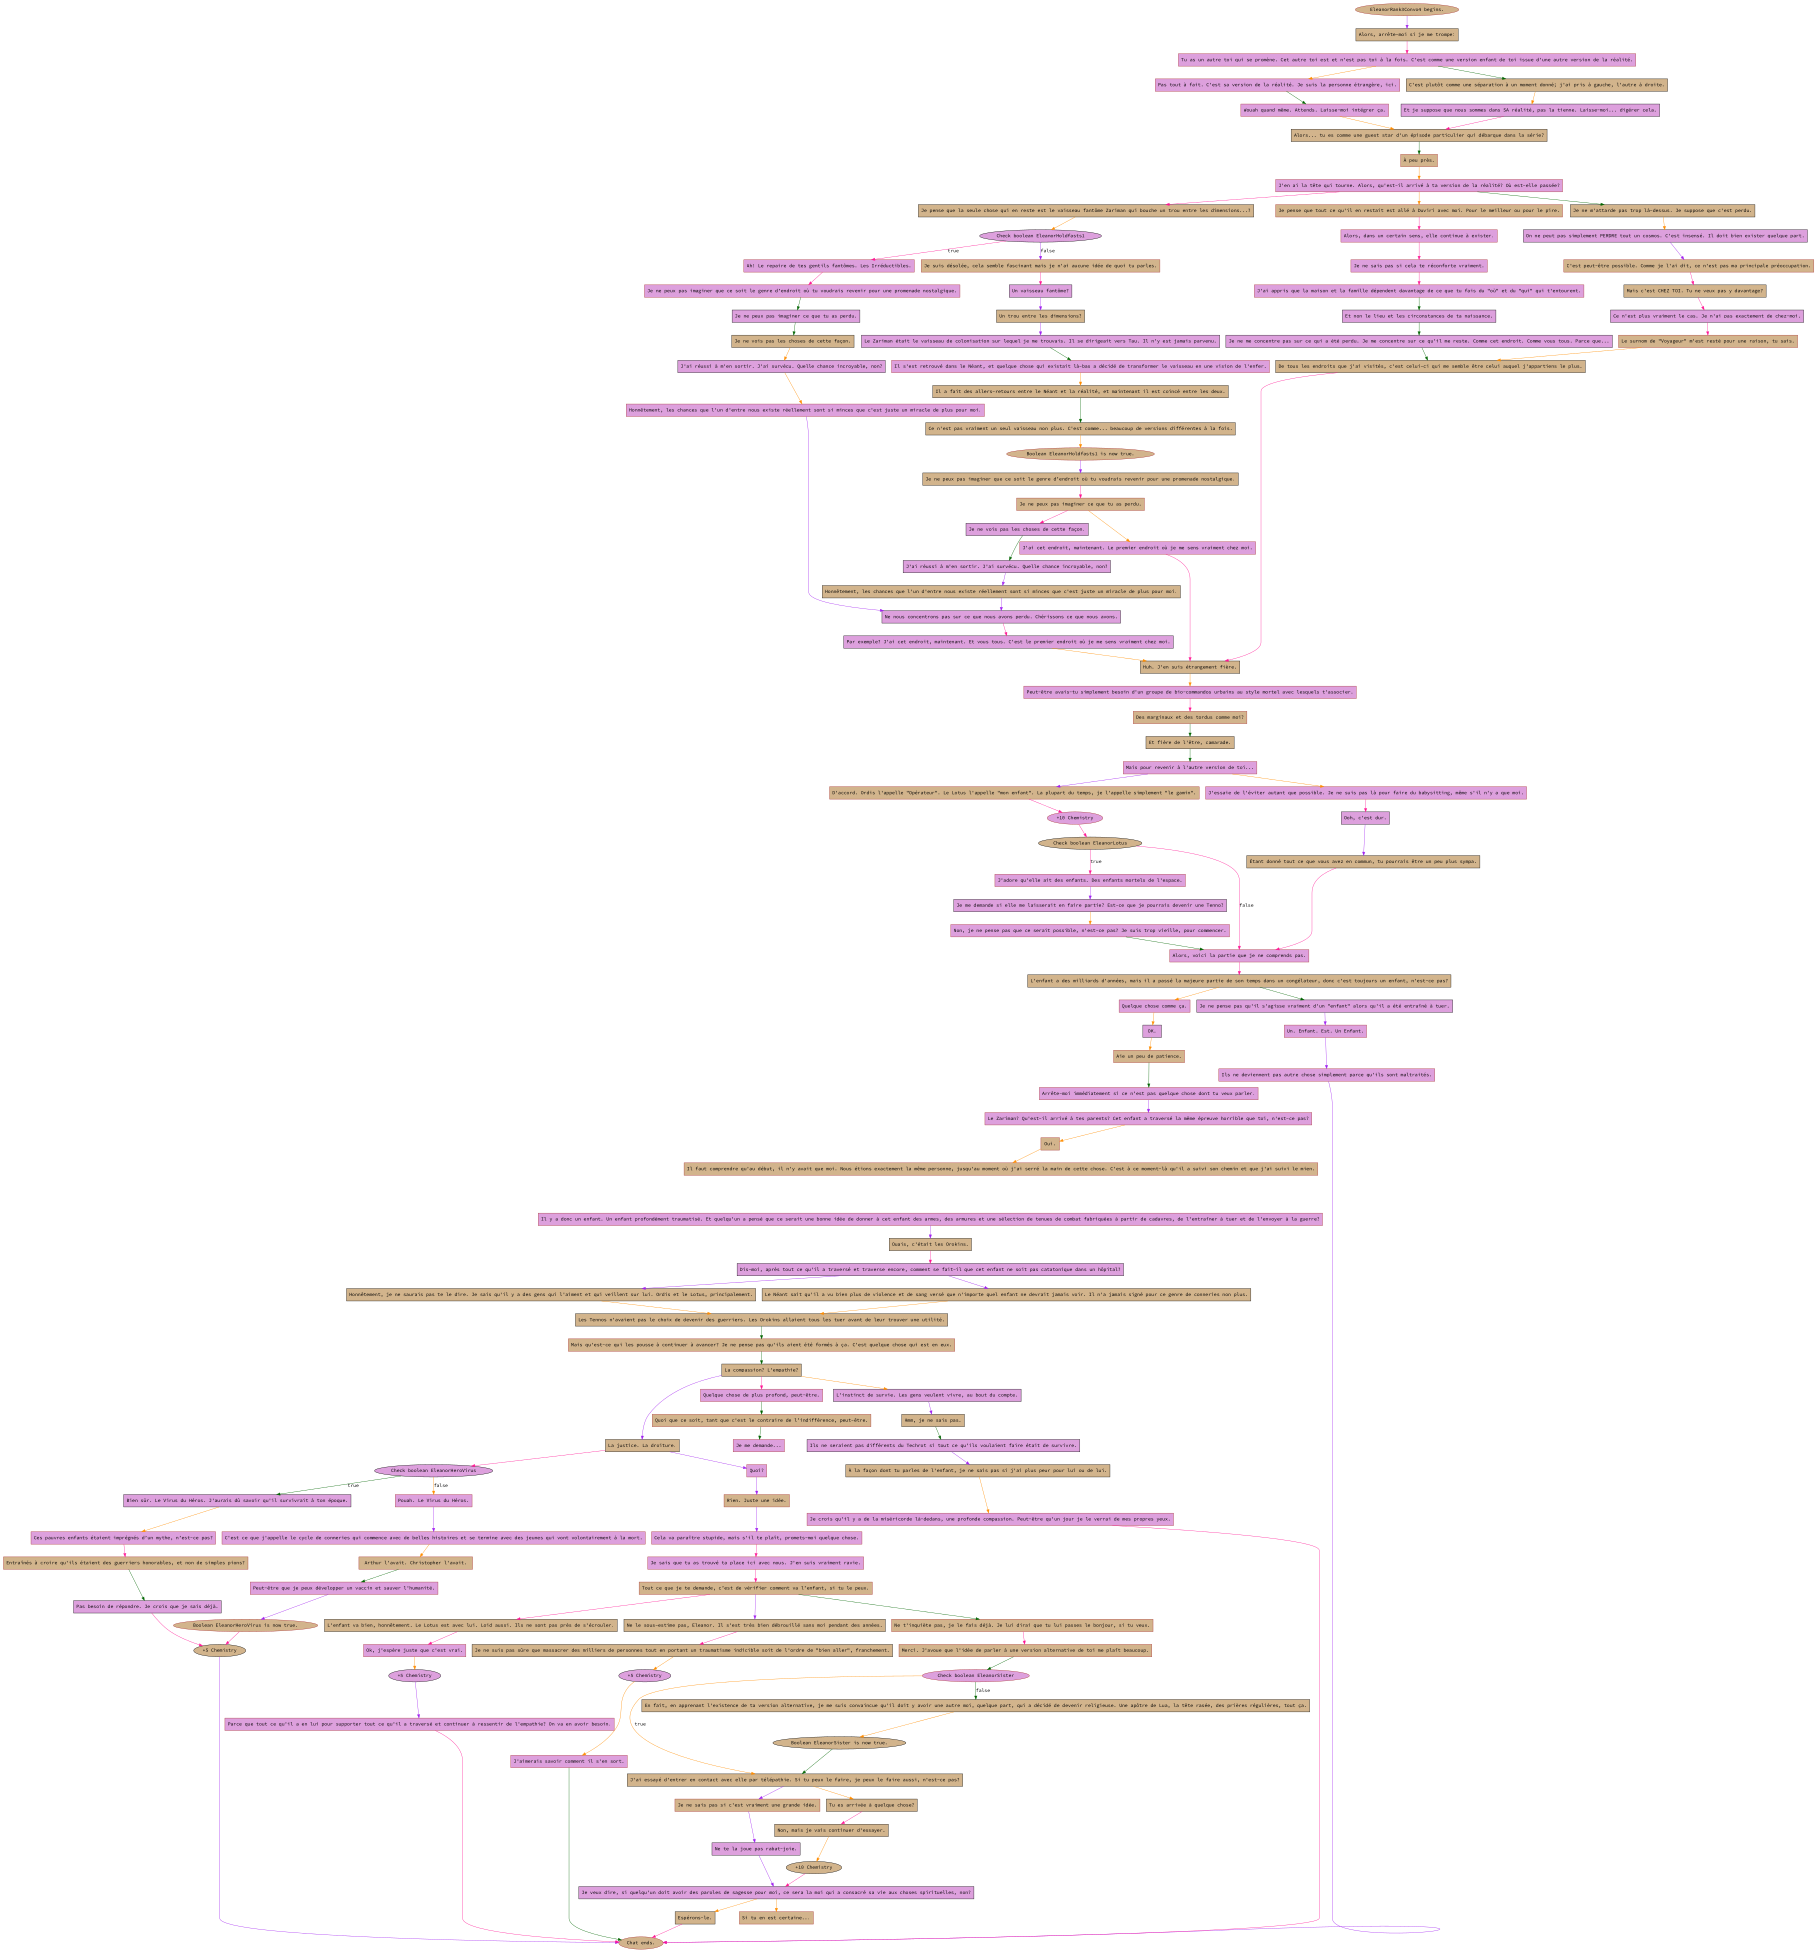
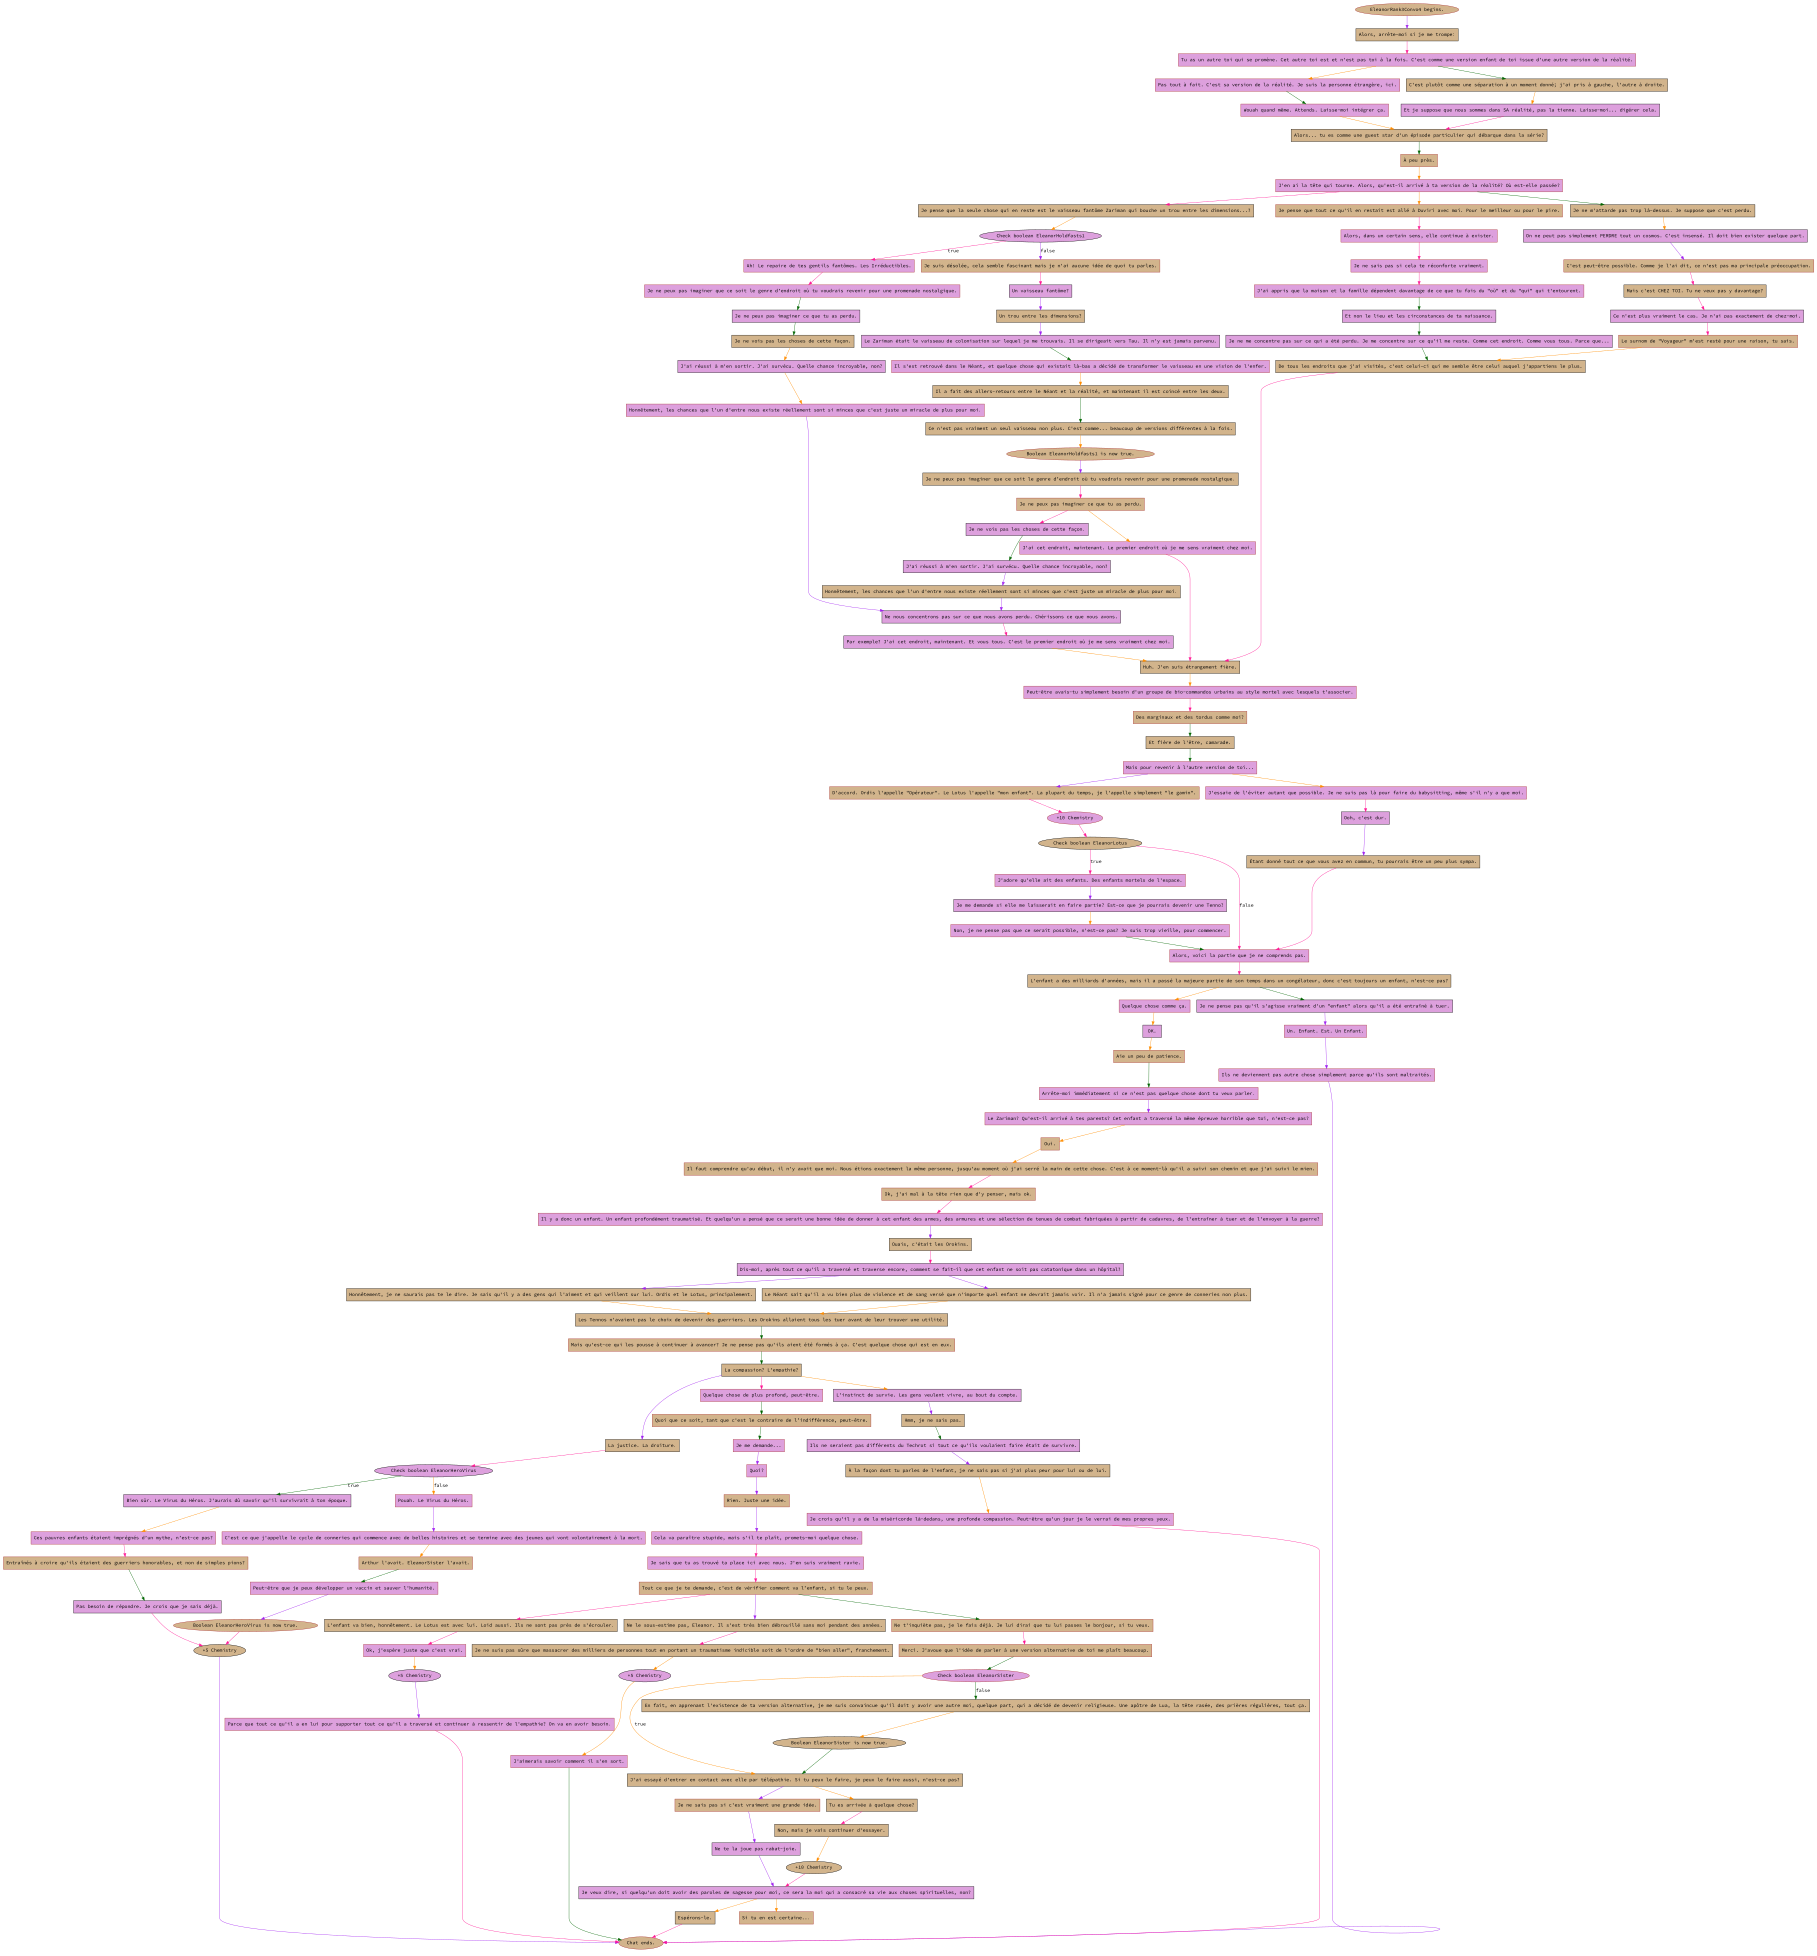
none -> (959, 1194)
(707, 1460) -> (758, 1457)
(416, 1563) -> (416, 1563)
